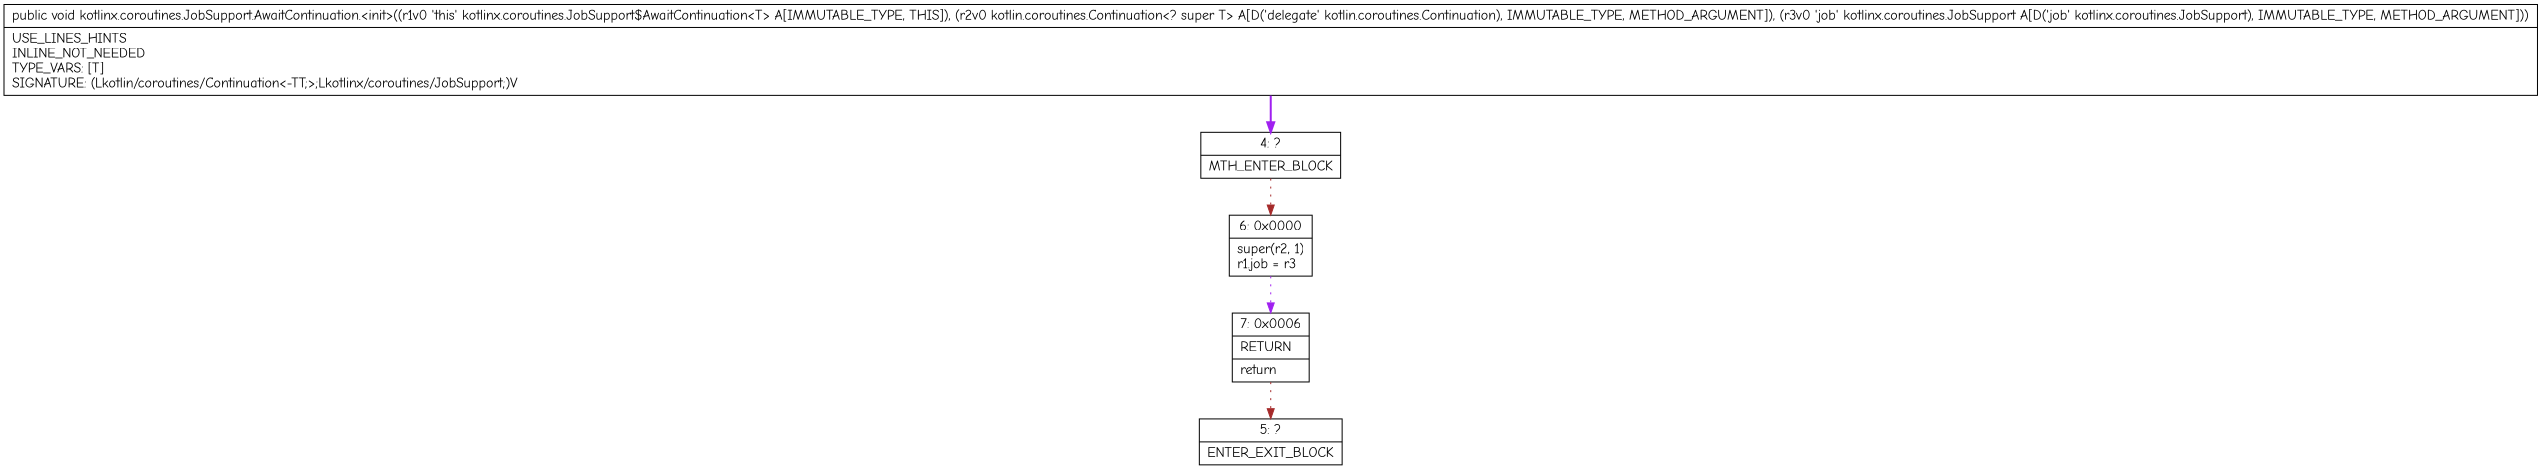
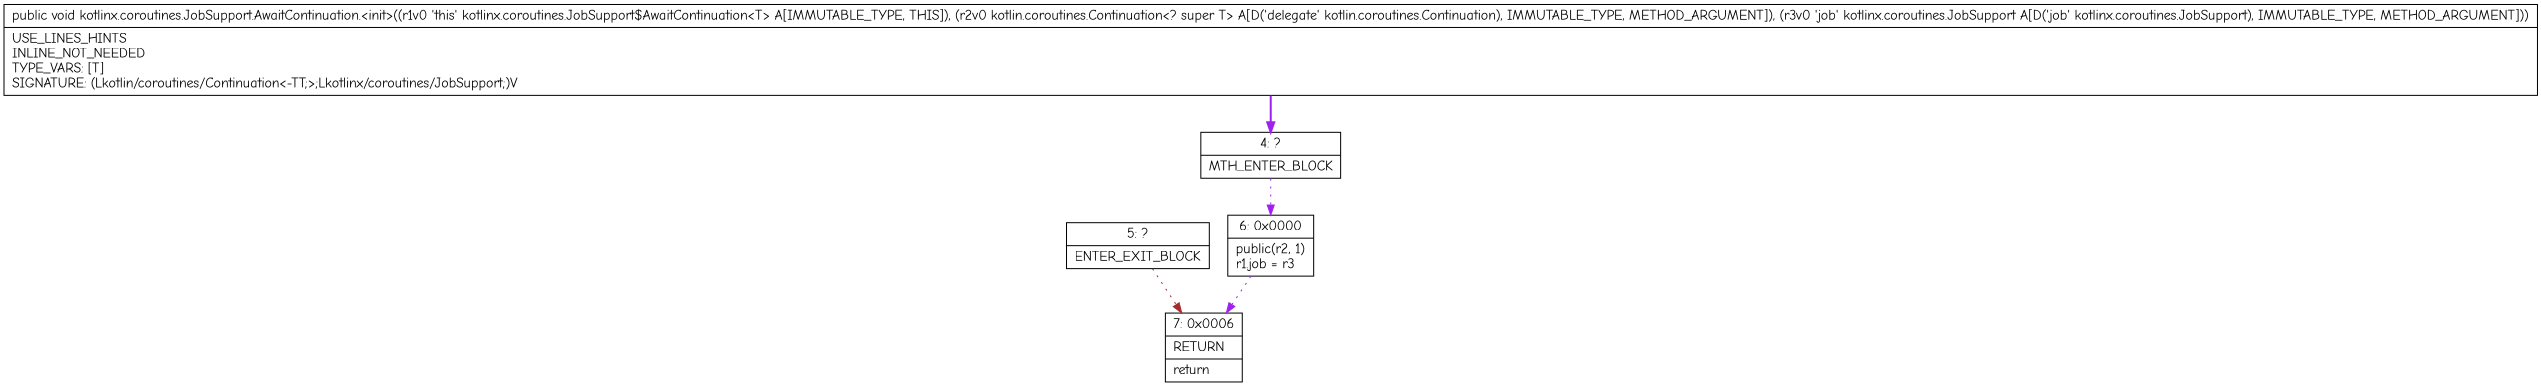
(1271, 192) -> (1271, 192)
(1271, 249) -> (1271, 249)
(1271, 395) -> (1164, 287)
